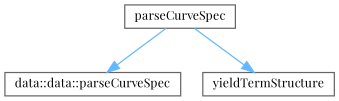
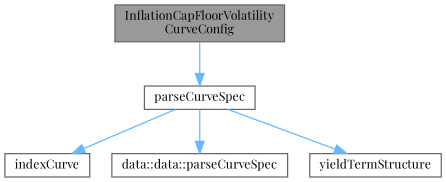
none -> (200, 23)
none -> (47, 165)
